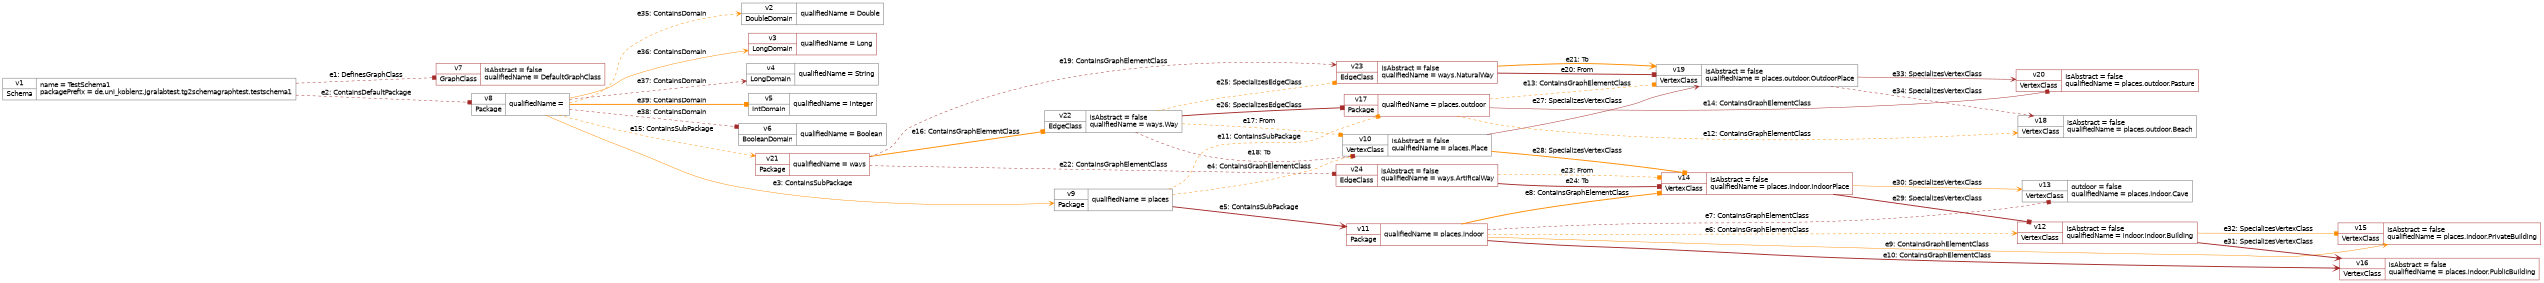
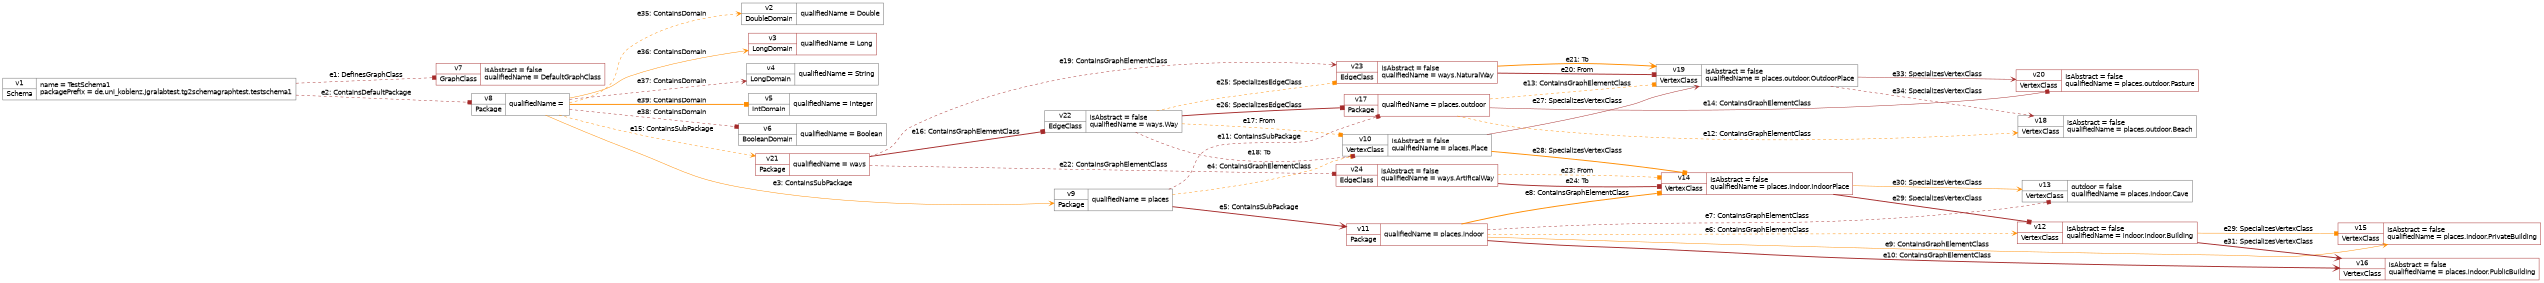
(1264, 143) -> (1264, 143)
(955, 144) -> (955, 144)
(2268, 229) -> (2268, 229)
